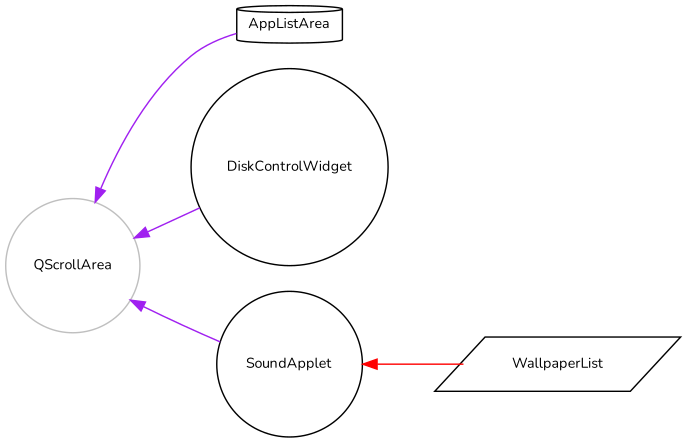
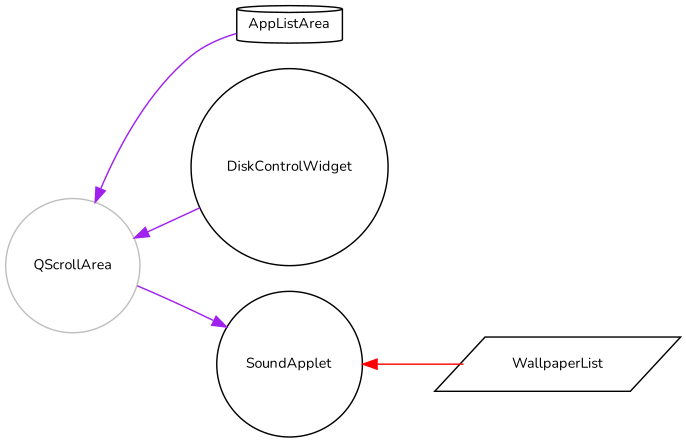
(182, 325) -> (175, 303)
